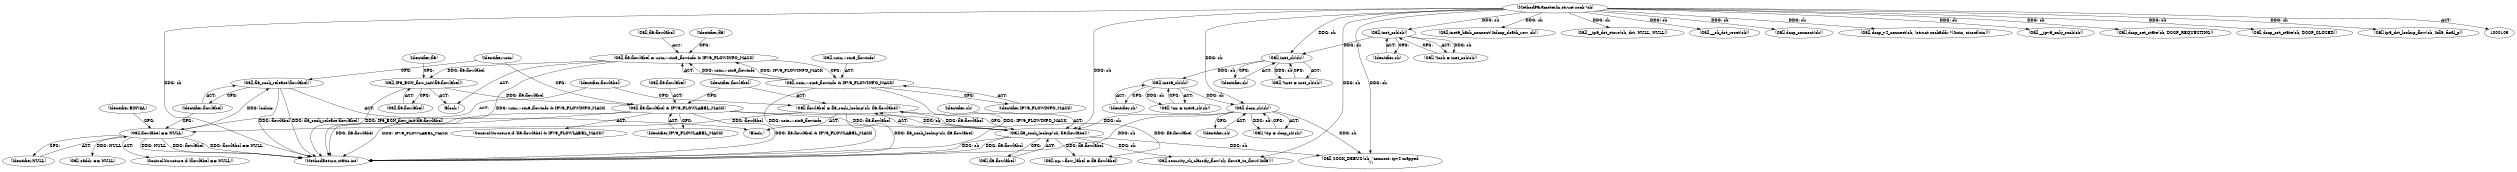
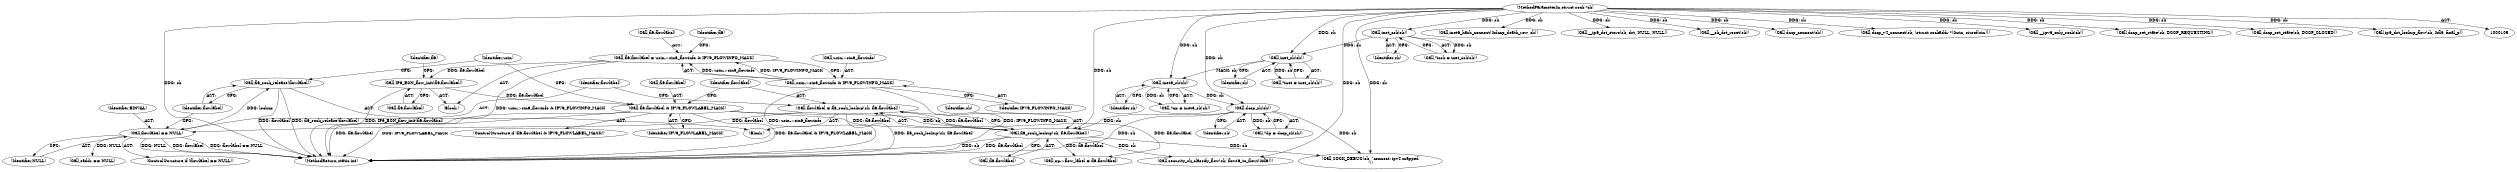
none -> (1319, 11)
(1226, 71) -> (1226, 71)
(150, 121) -> (150, 121)
